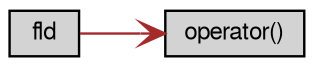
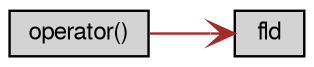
(110, 34) -> (180, 34)
